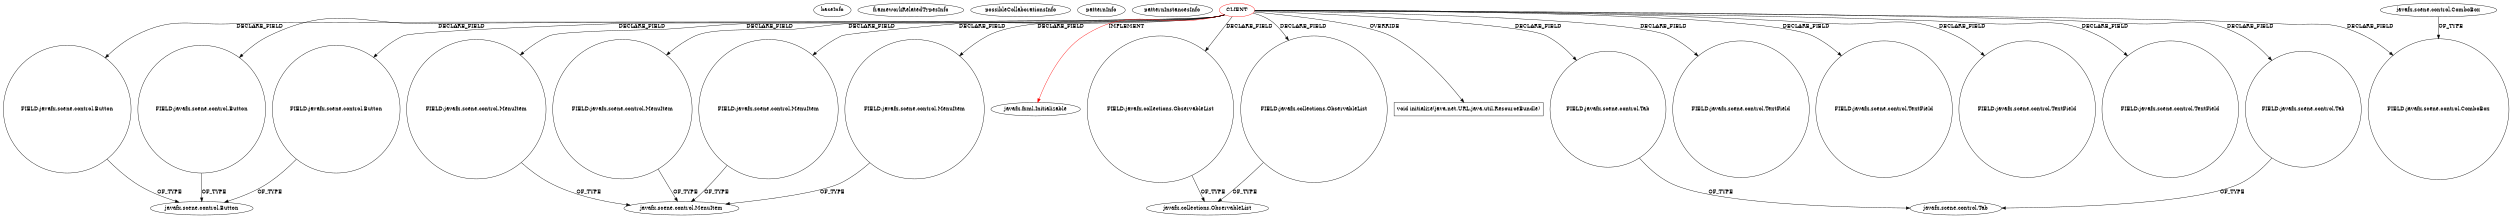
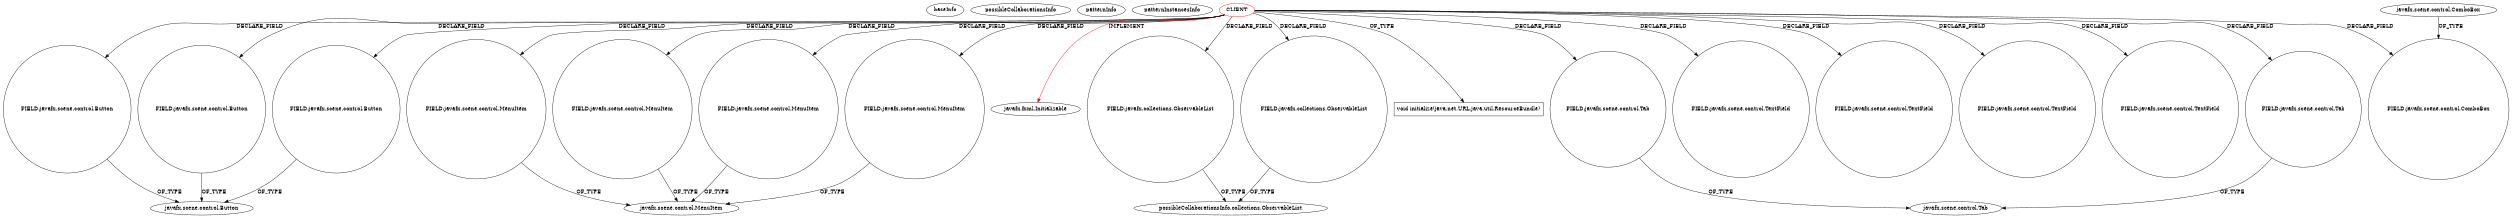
(911, 10) -> none
(1385, 26) -> (1382, 26)
(1207, 208) -> (1231, 208)
